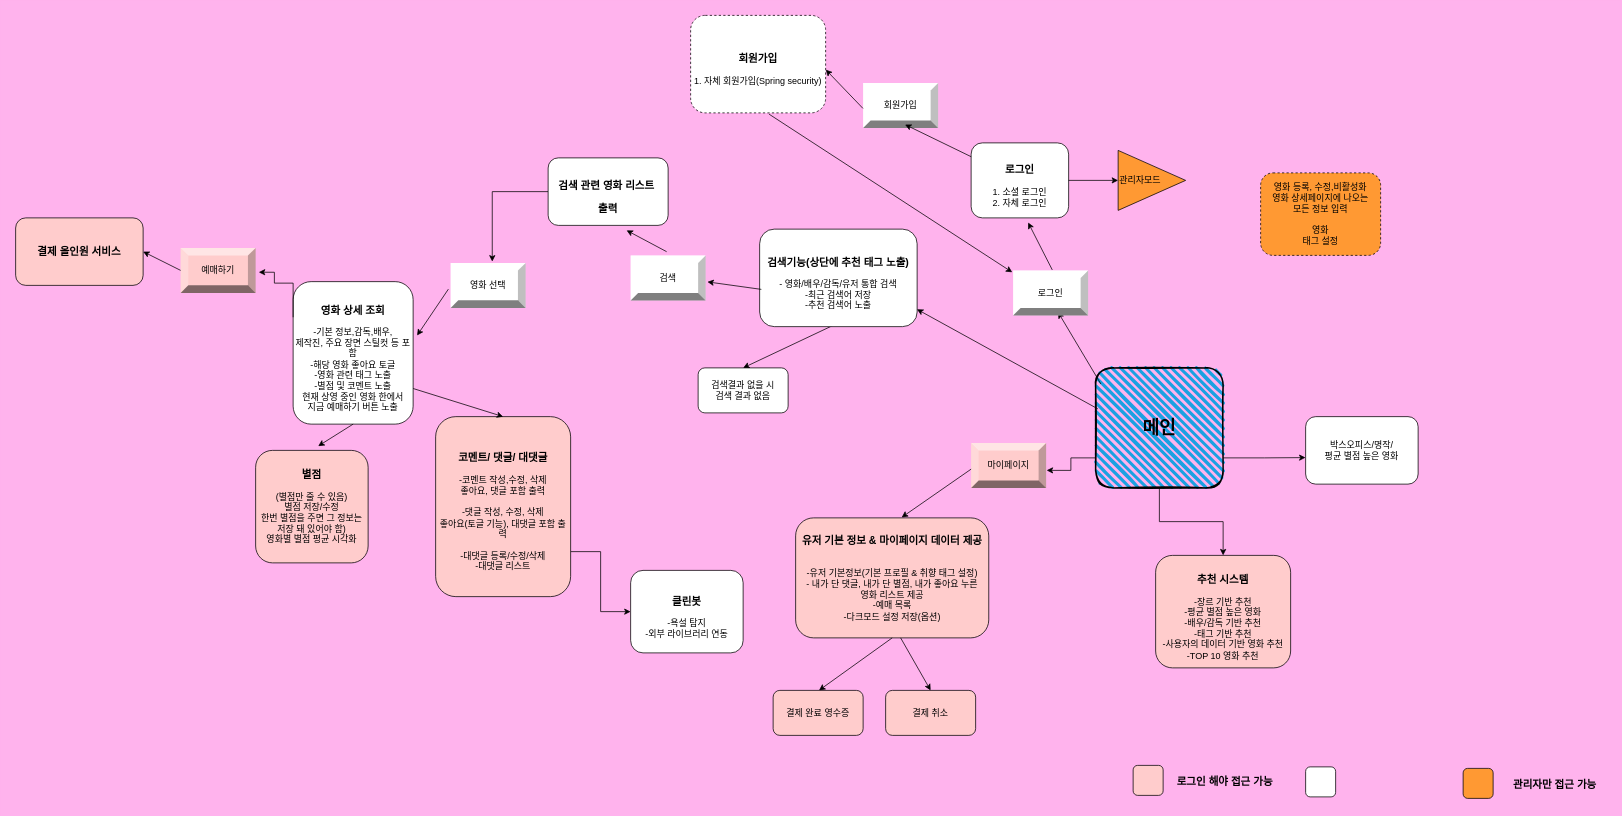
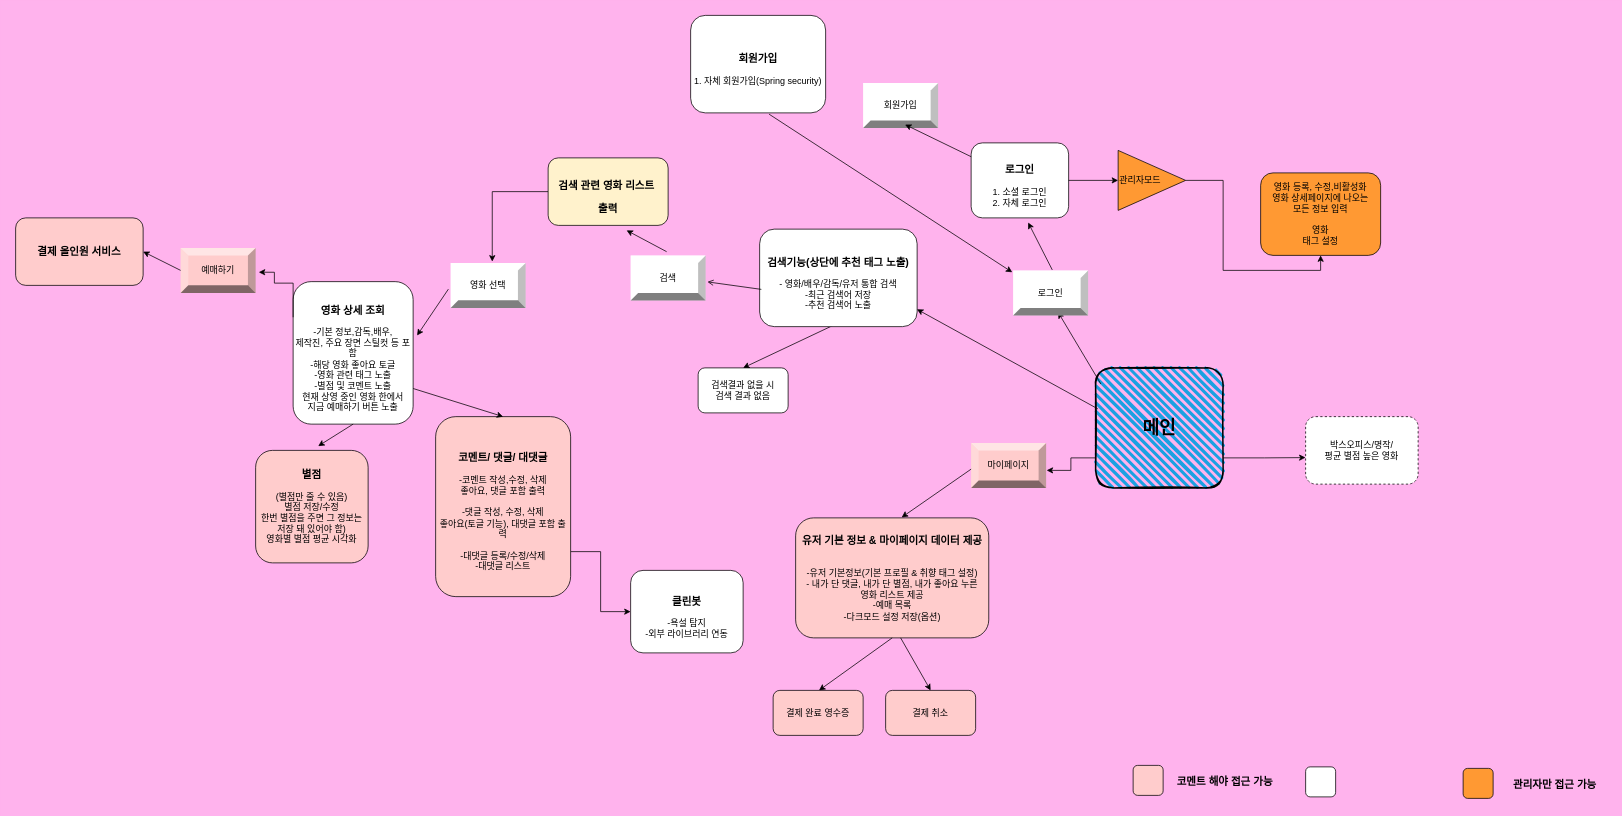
(758, 64) -> (758, 64)
(845, 90) -> none
(608, 192) -> (608, 192)
(1320, 214) -> (1320, 214)
none -> (1275, 270)
(713, 283) -> (712, 283)
(1362, 450) -> (1362, 450)
(1174, 522) -> none
(1223, 612) -> none
(1225, 782) -> (1225, 782)
